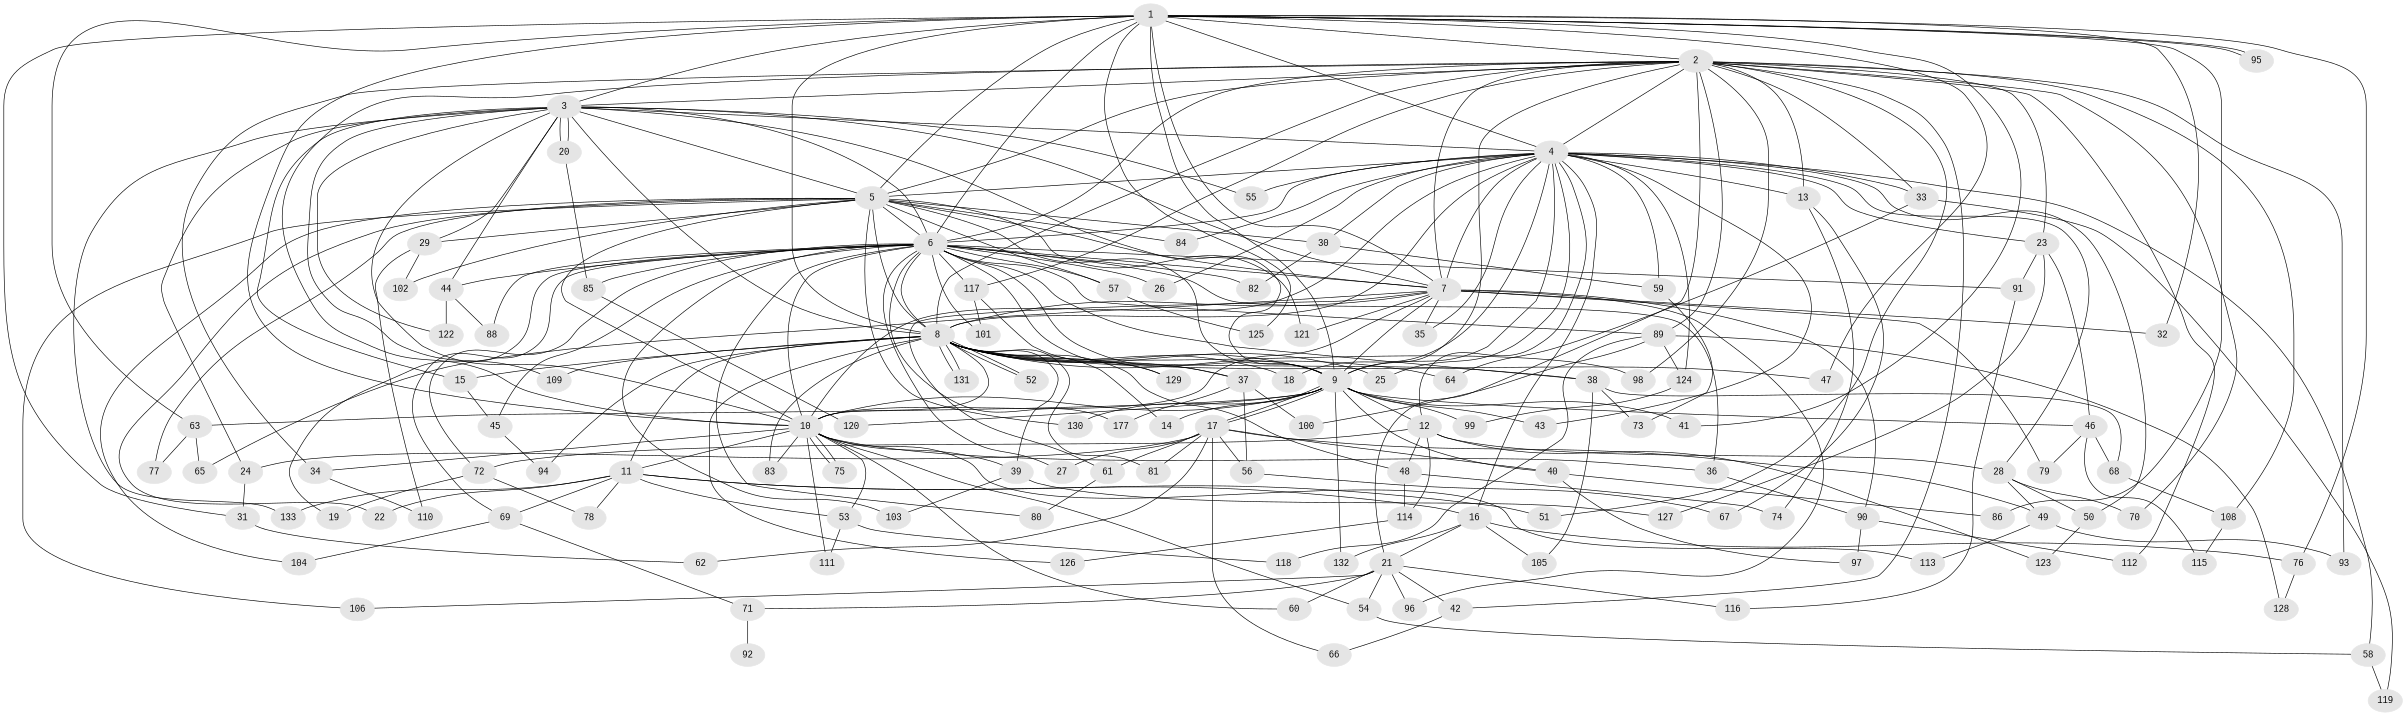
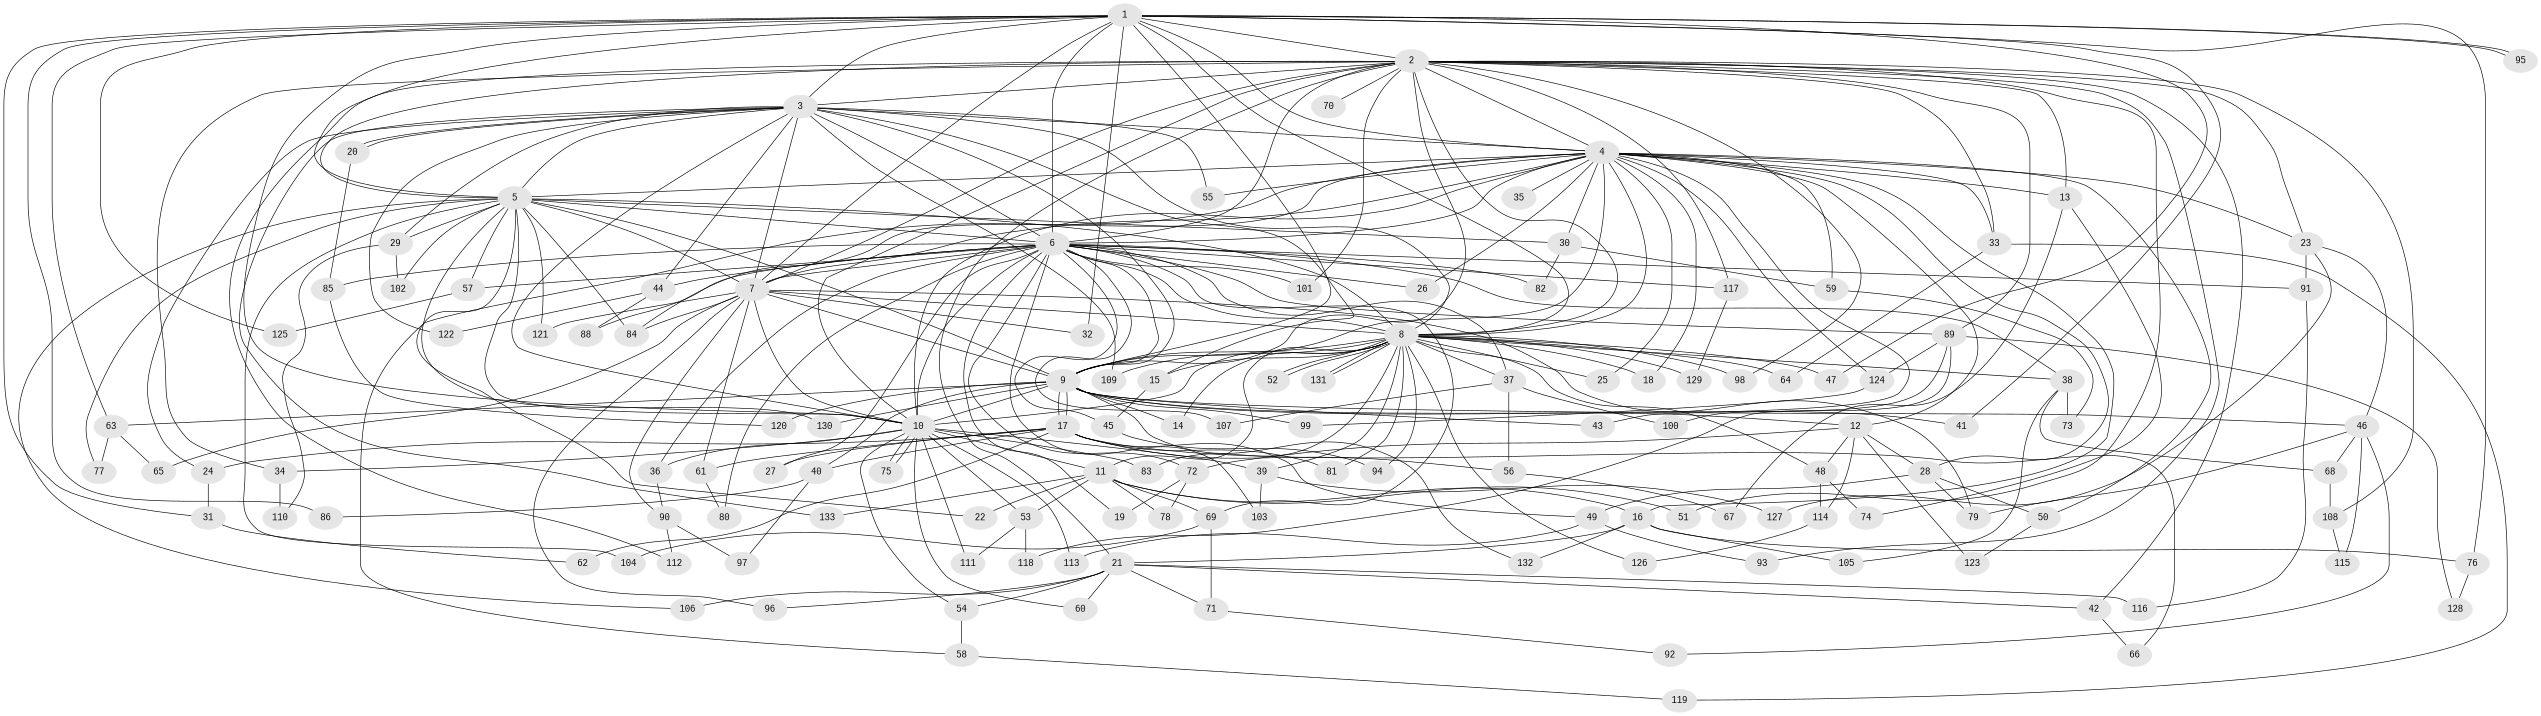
(978, 312) -> (1363, 183)
(1432, 312) -> (692, 312)
(1121, 427) -> (1224, 427)
(2067, 495) -> (1949, 495)
none -> (2131, 631)
